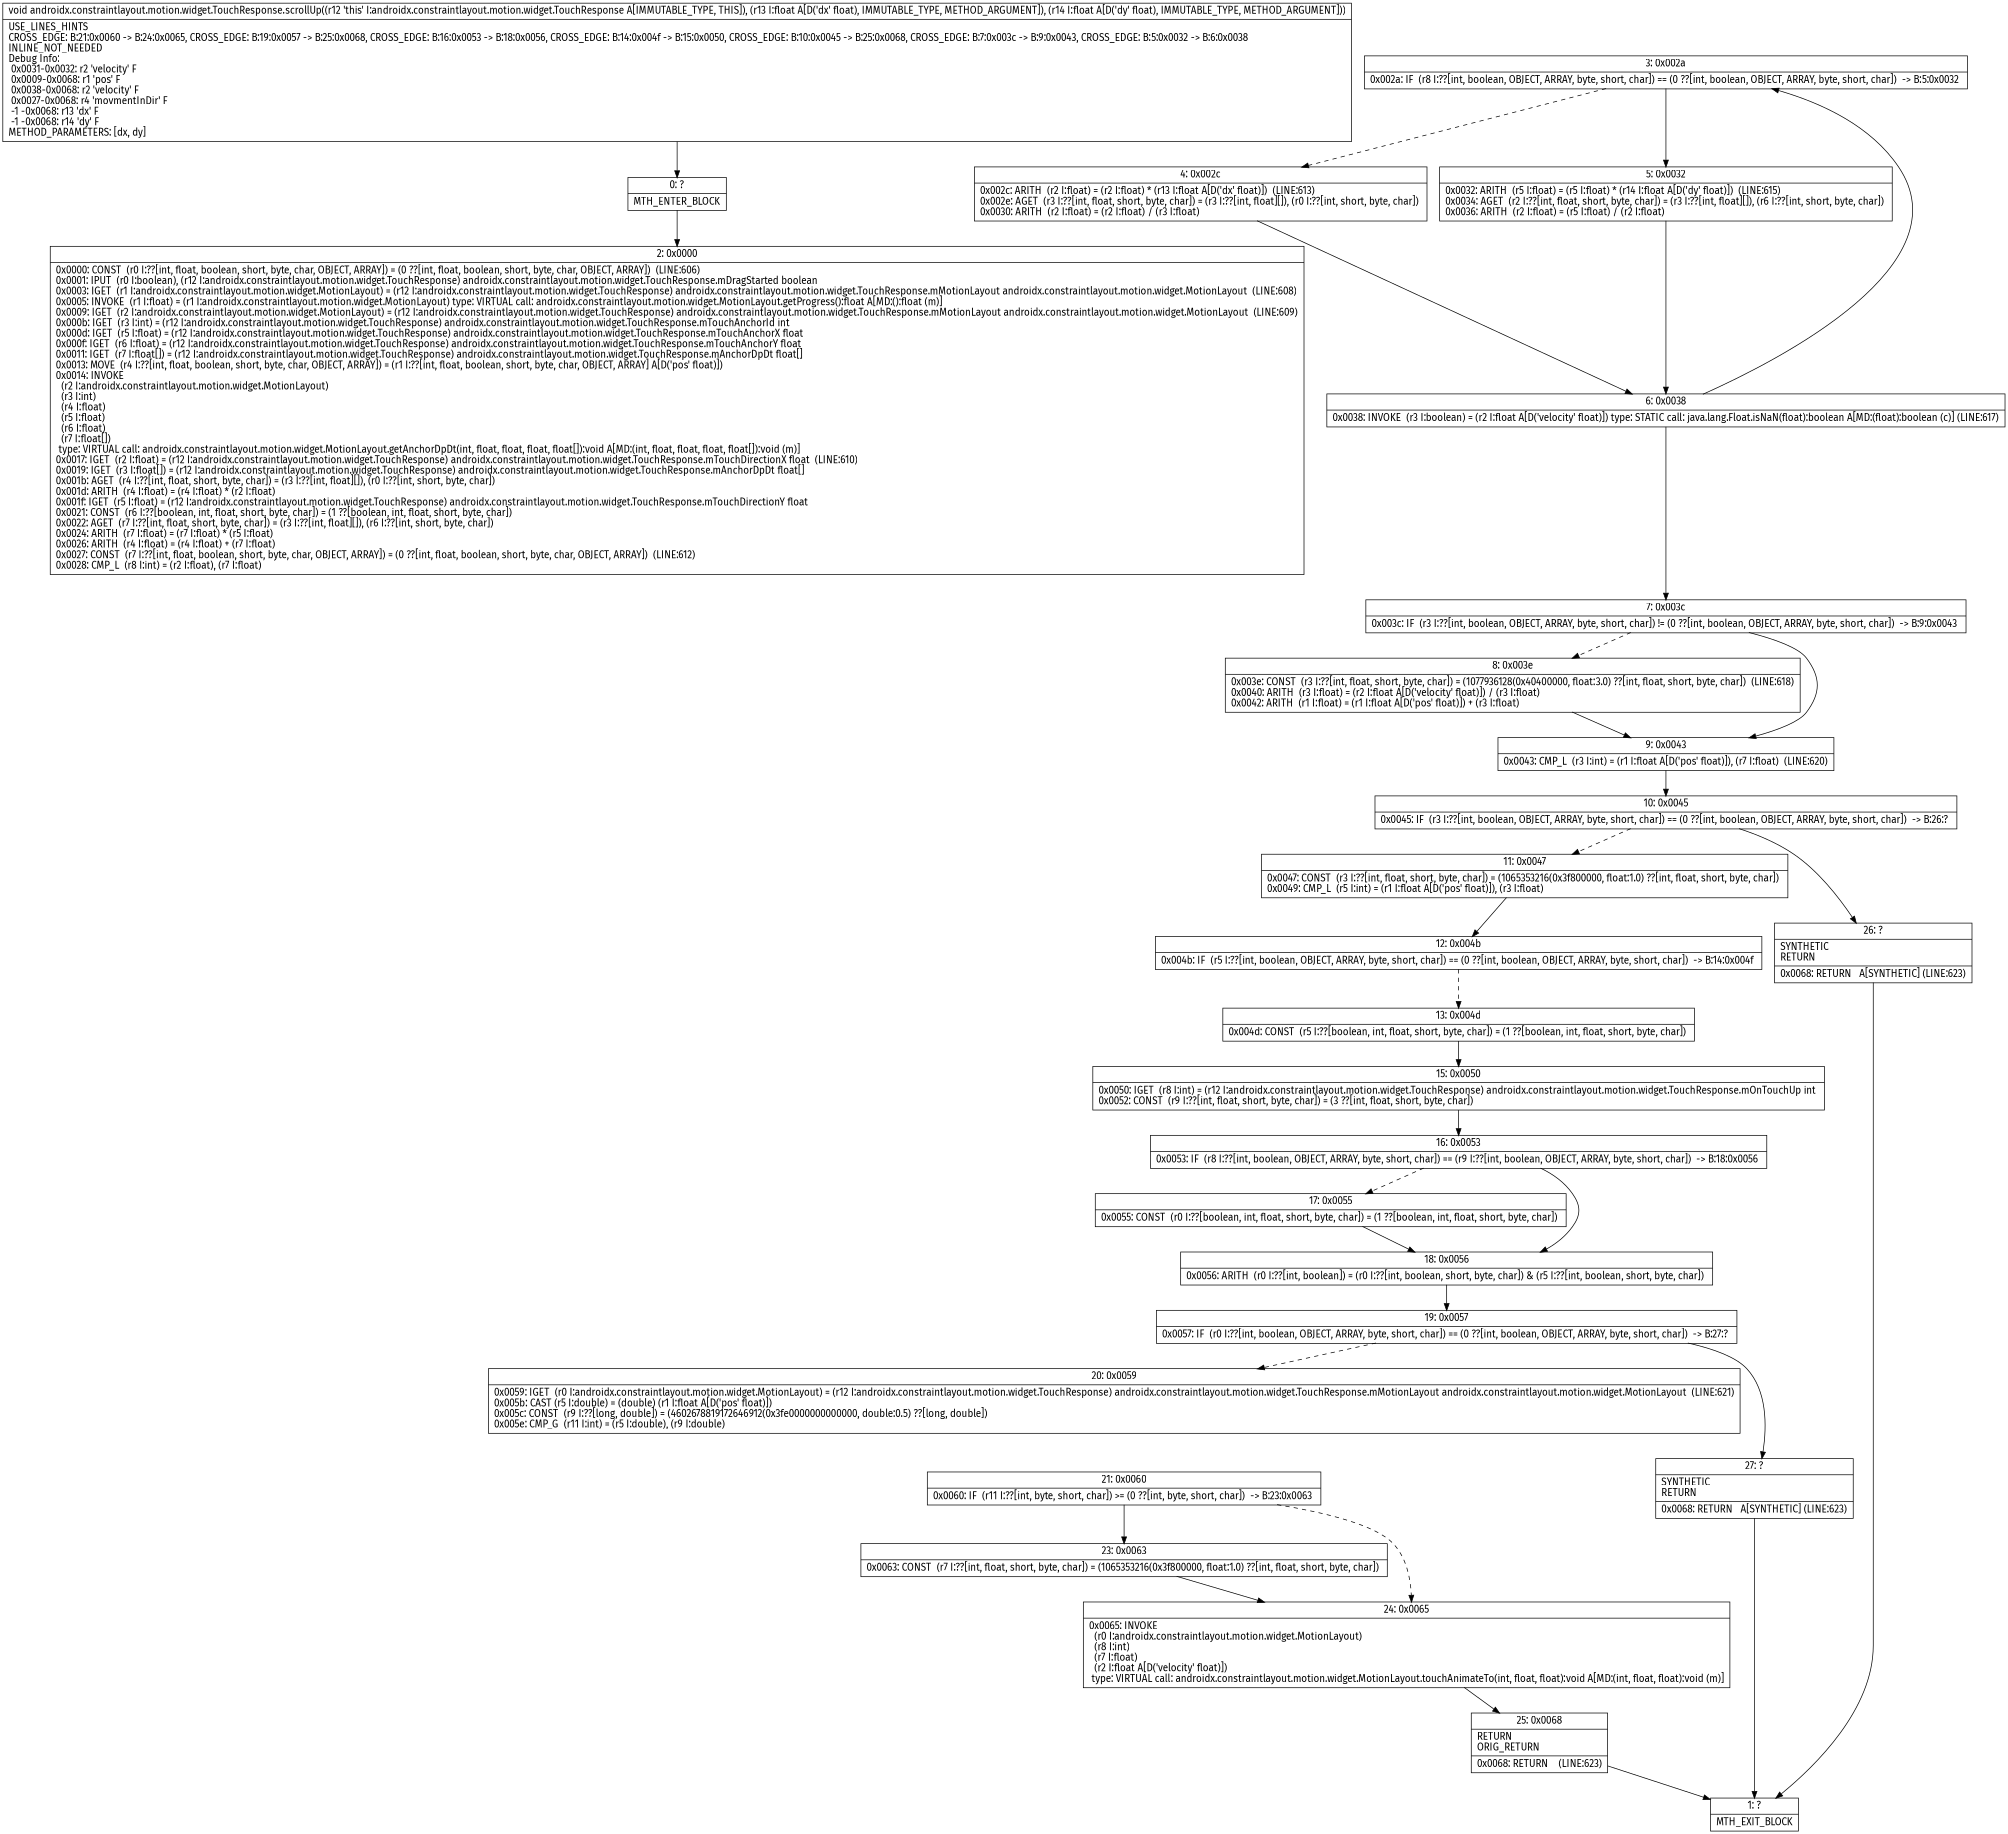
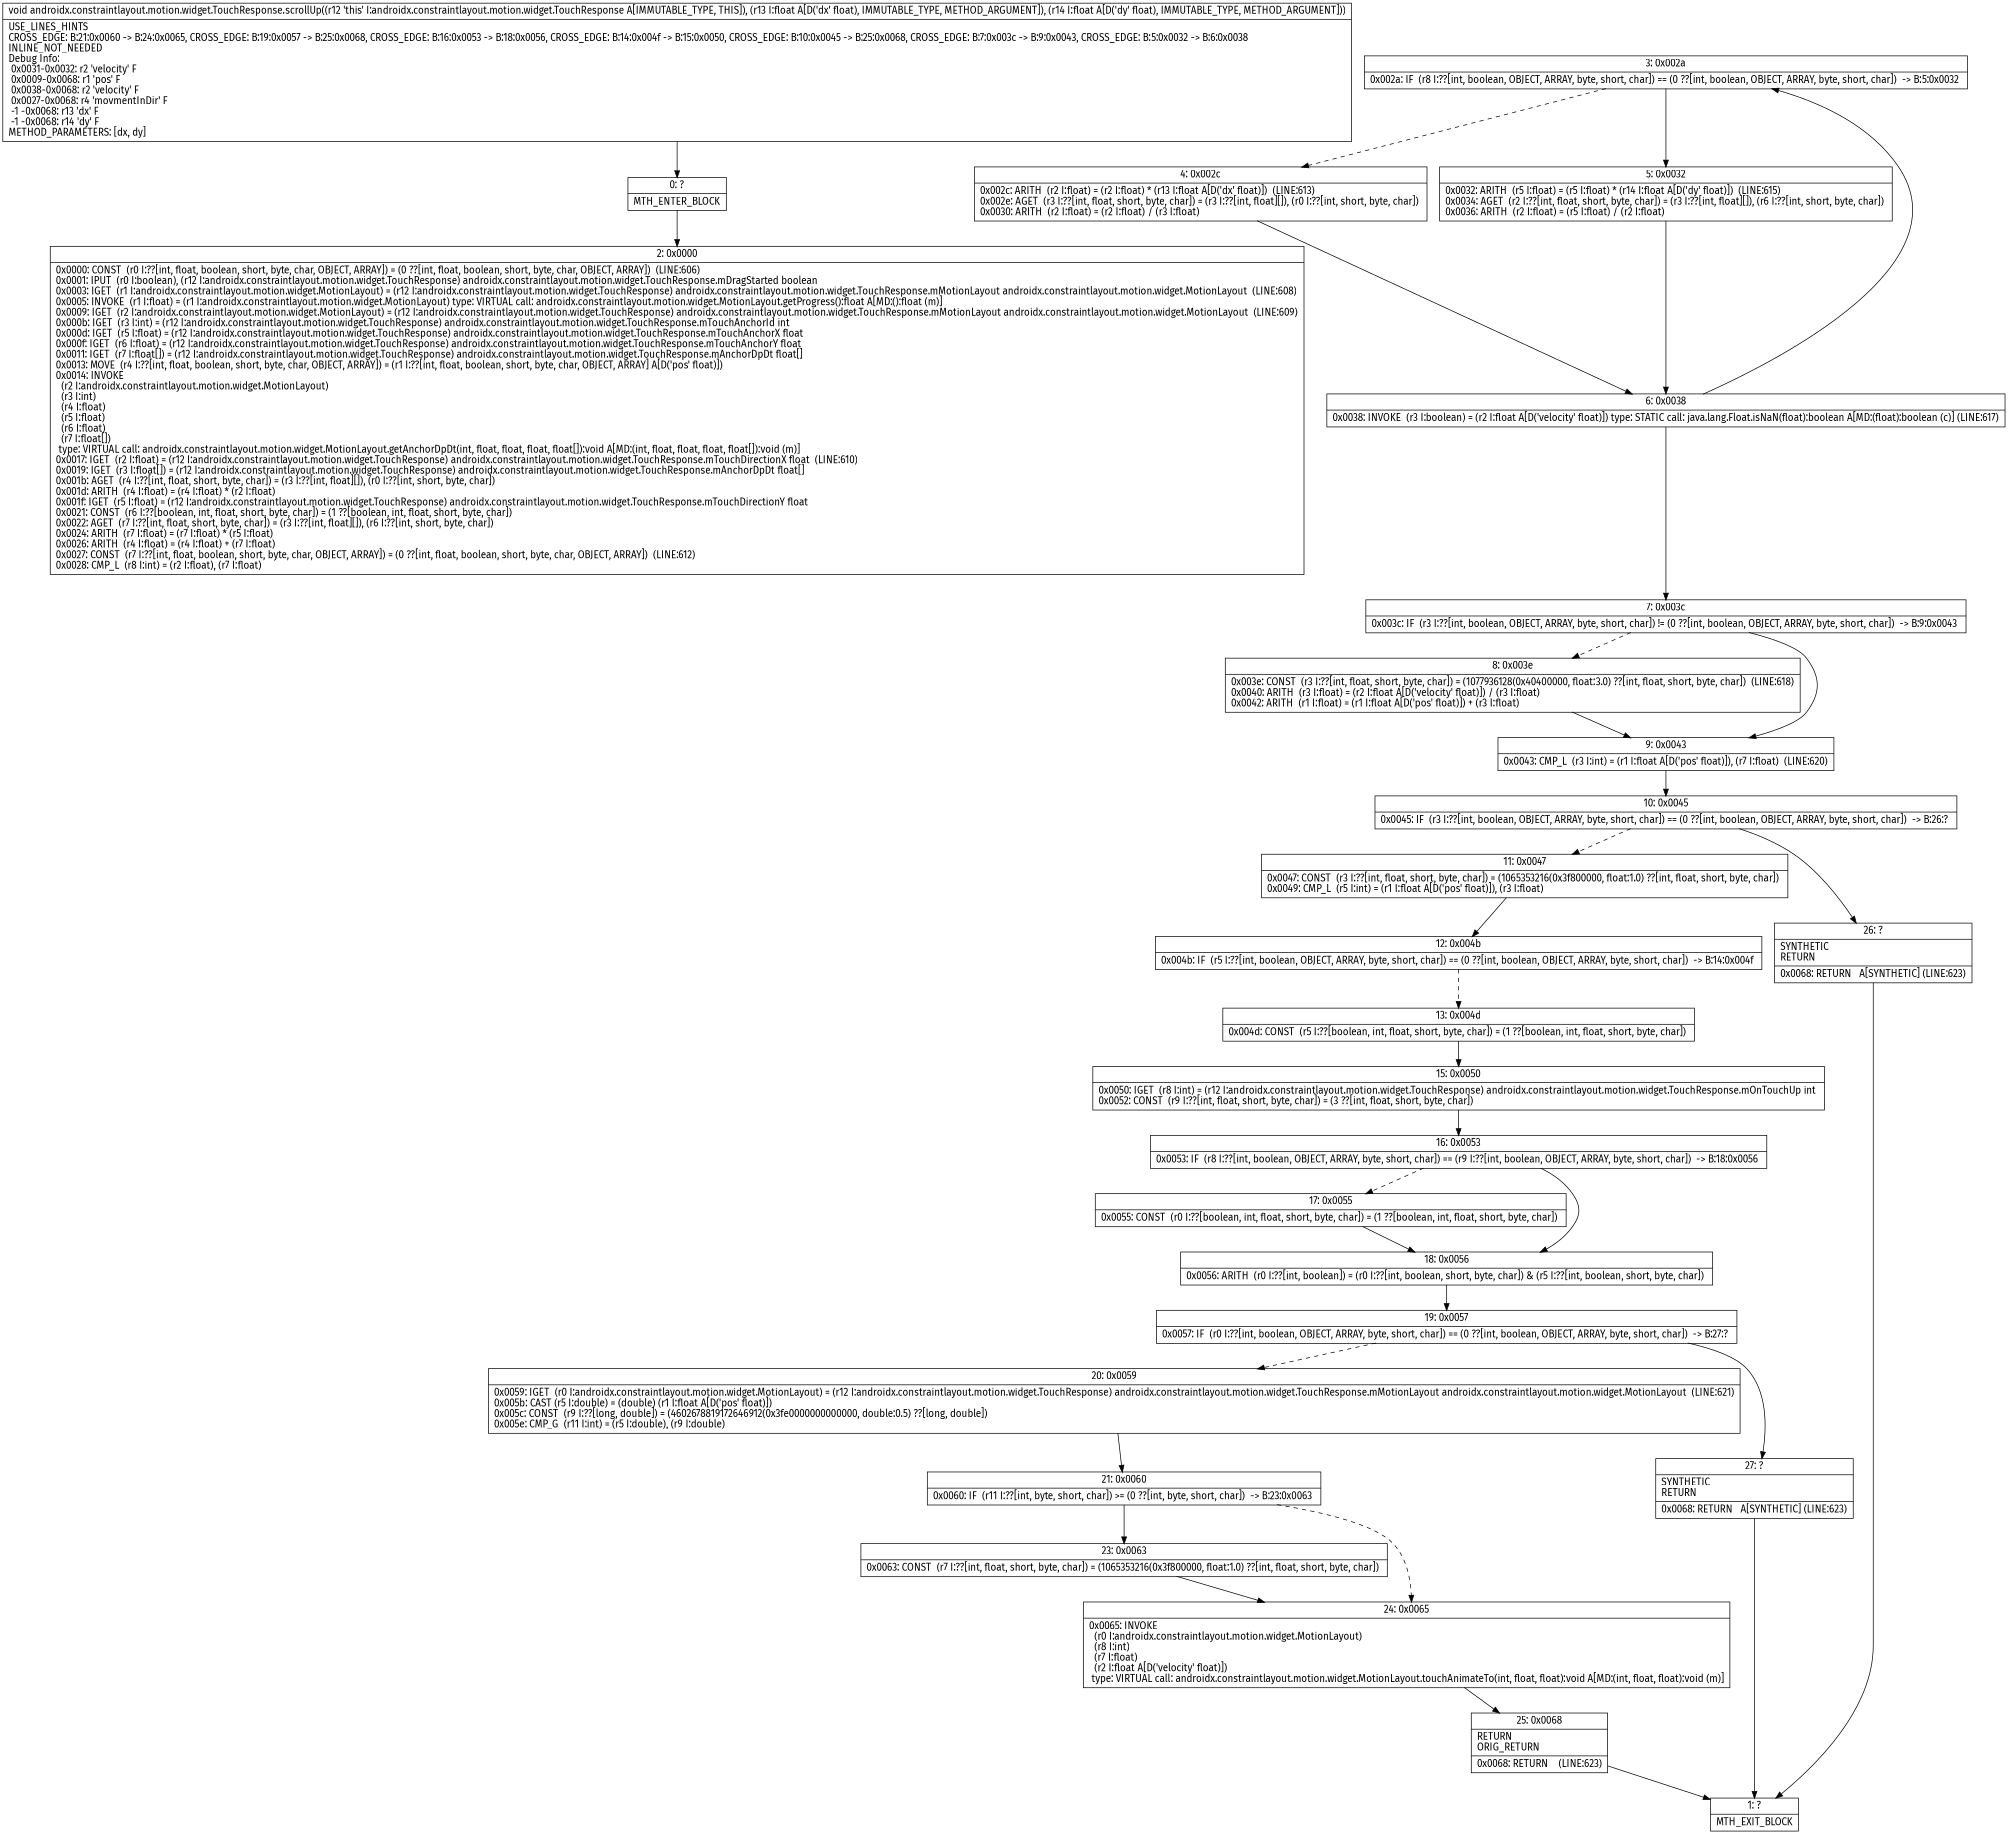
none -> (1120, 1449)
